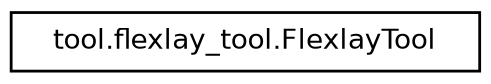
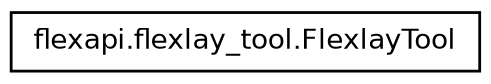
(245, 42) -> (245, 42)
